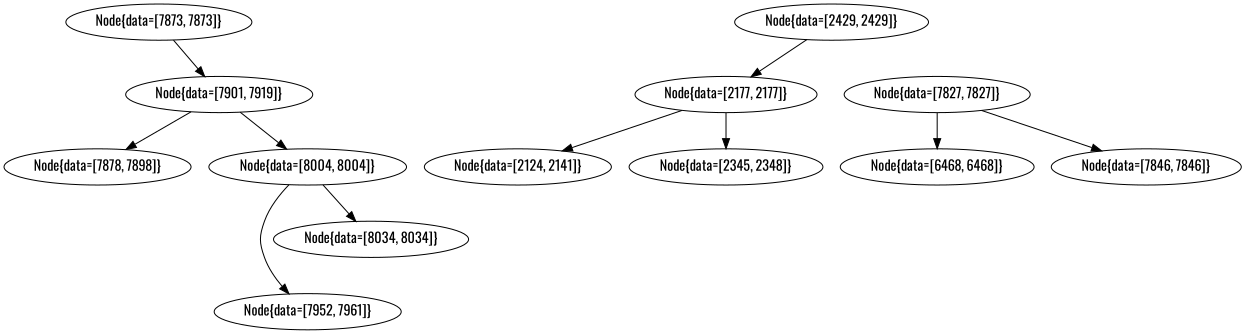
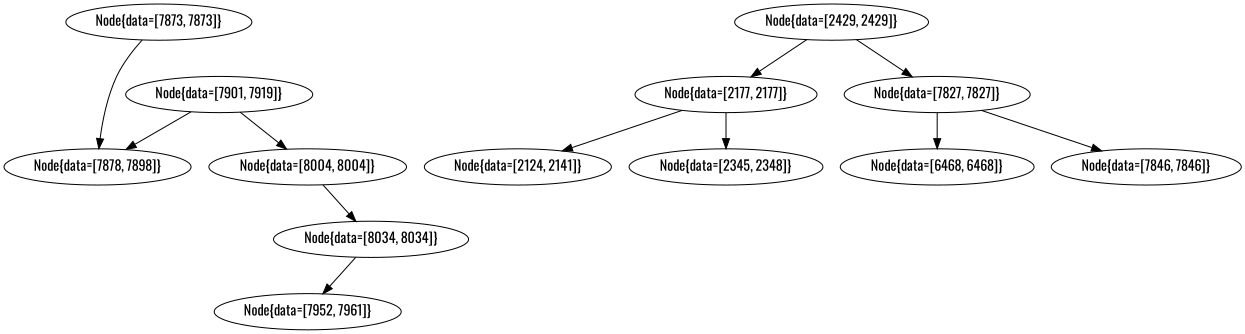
(186, 55) -> (113, 86)
none -> (880, 55)
(261, 234) -> (343, 272)
